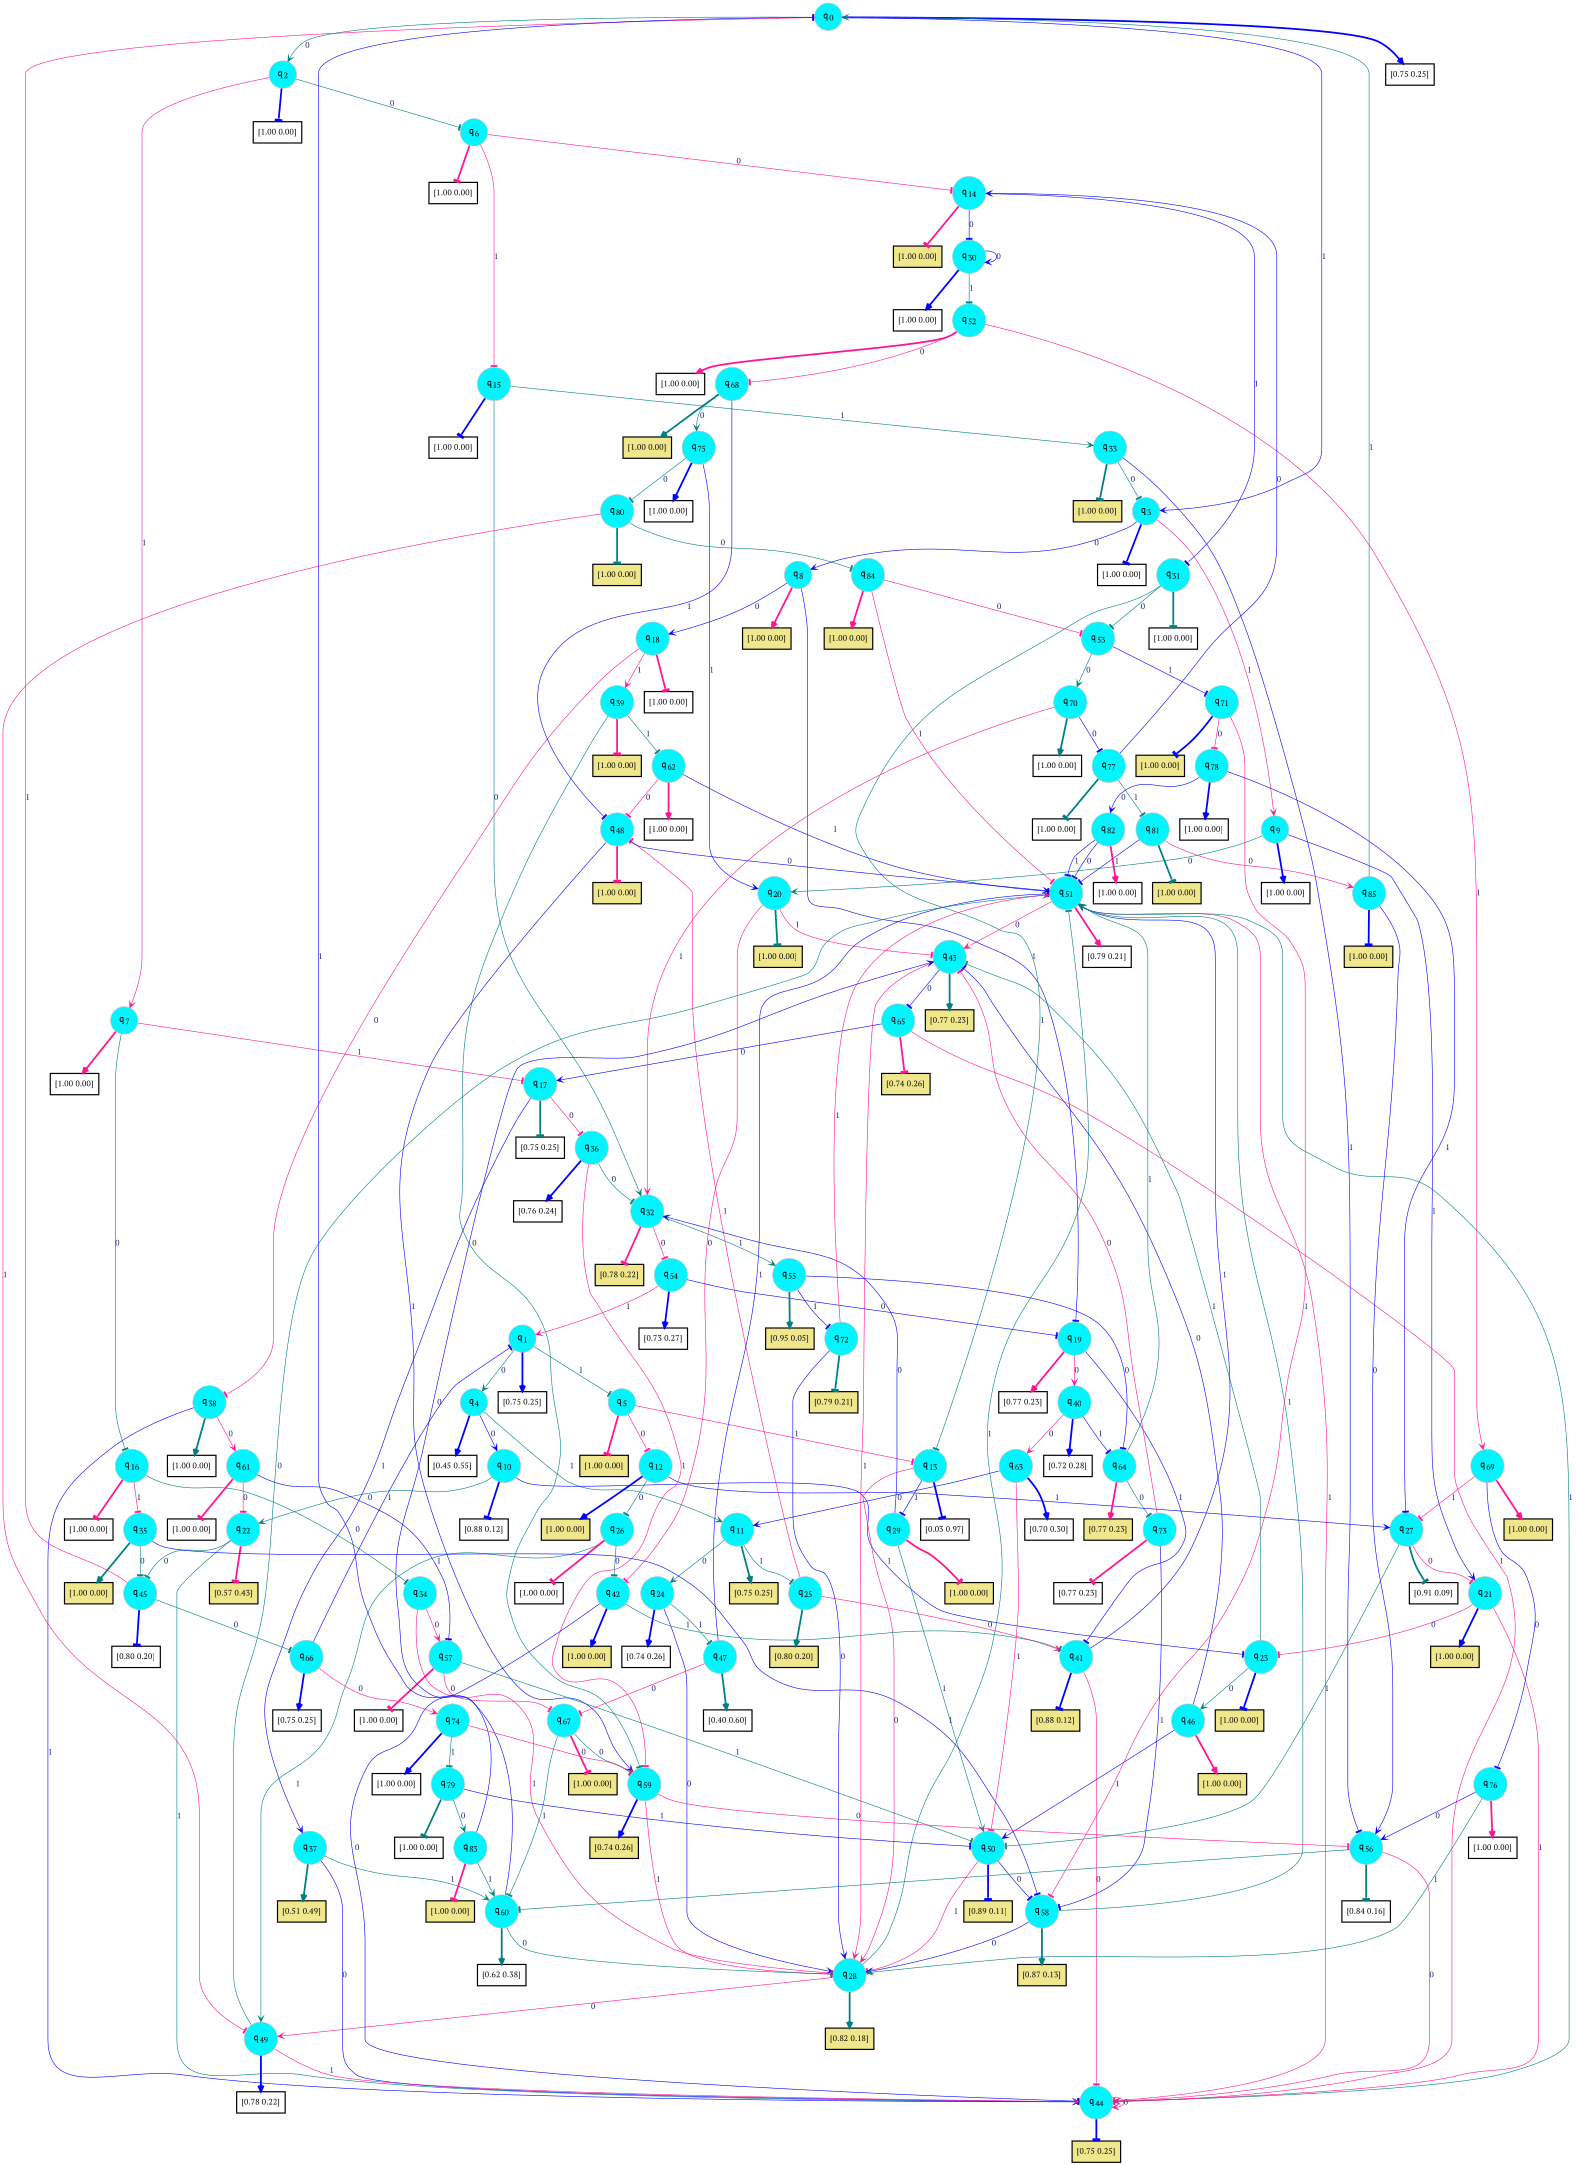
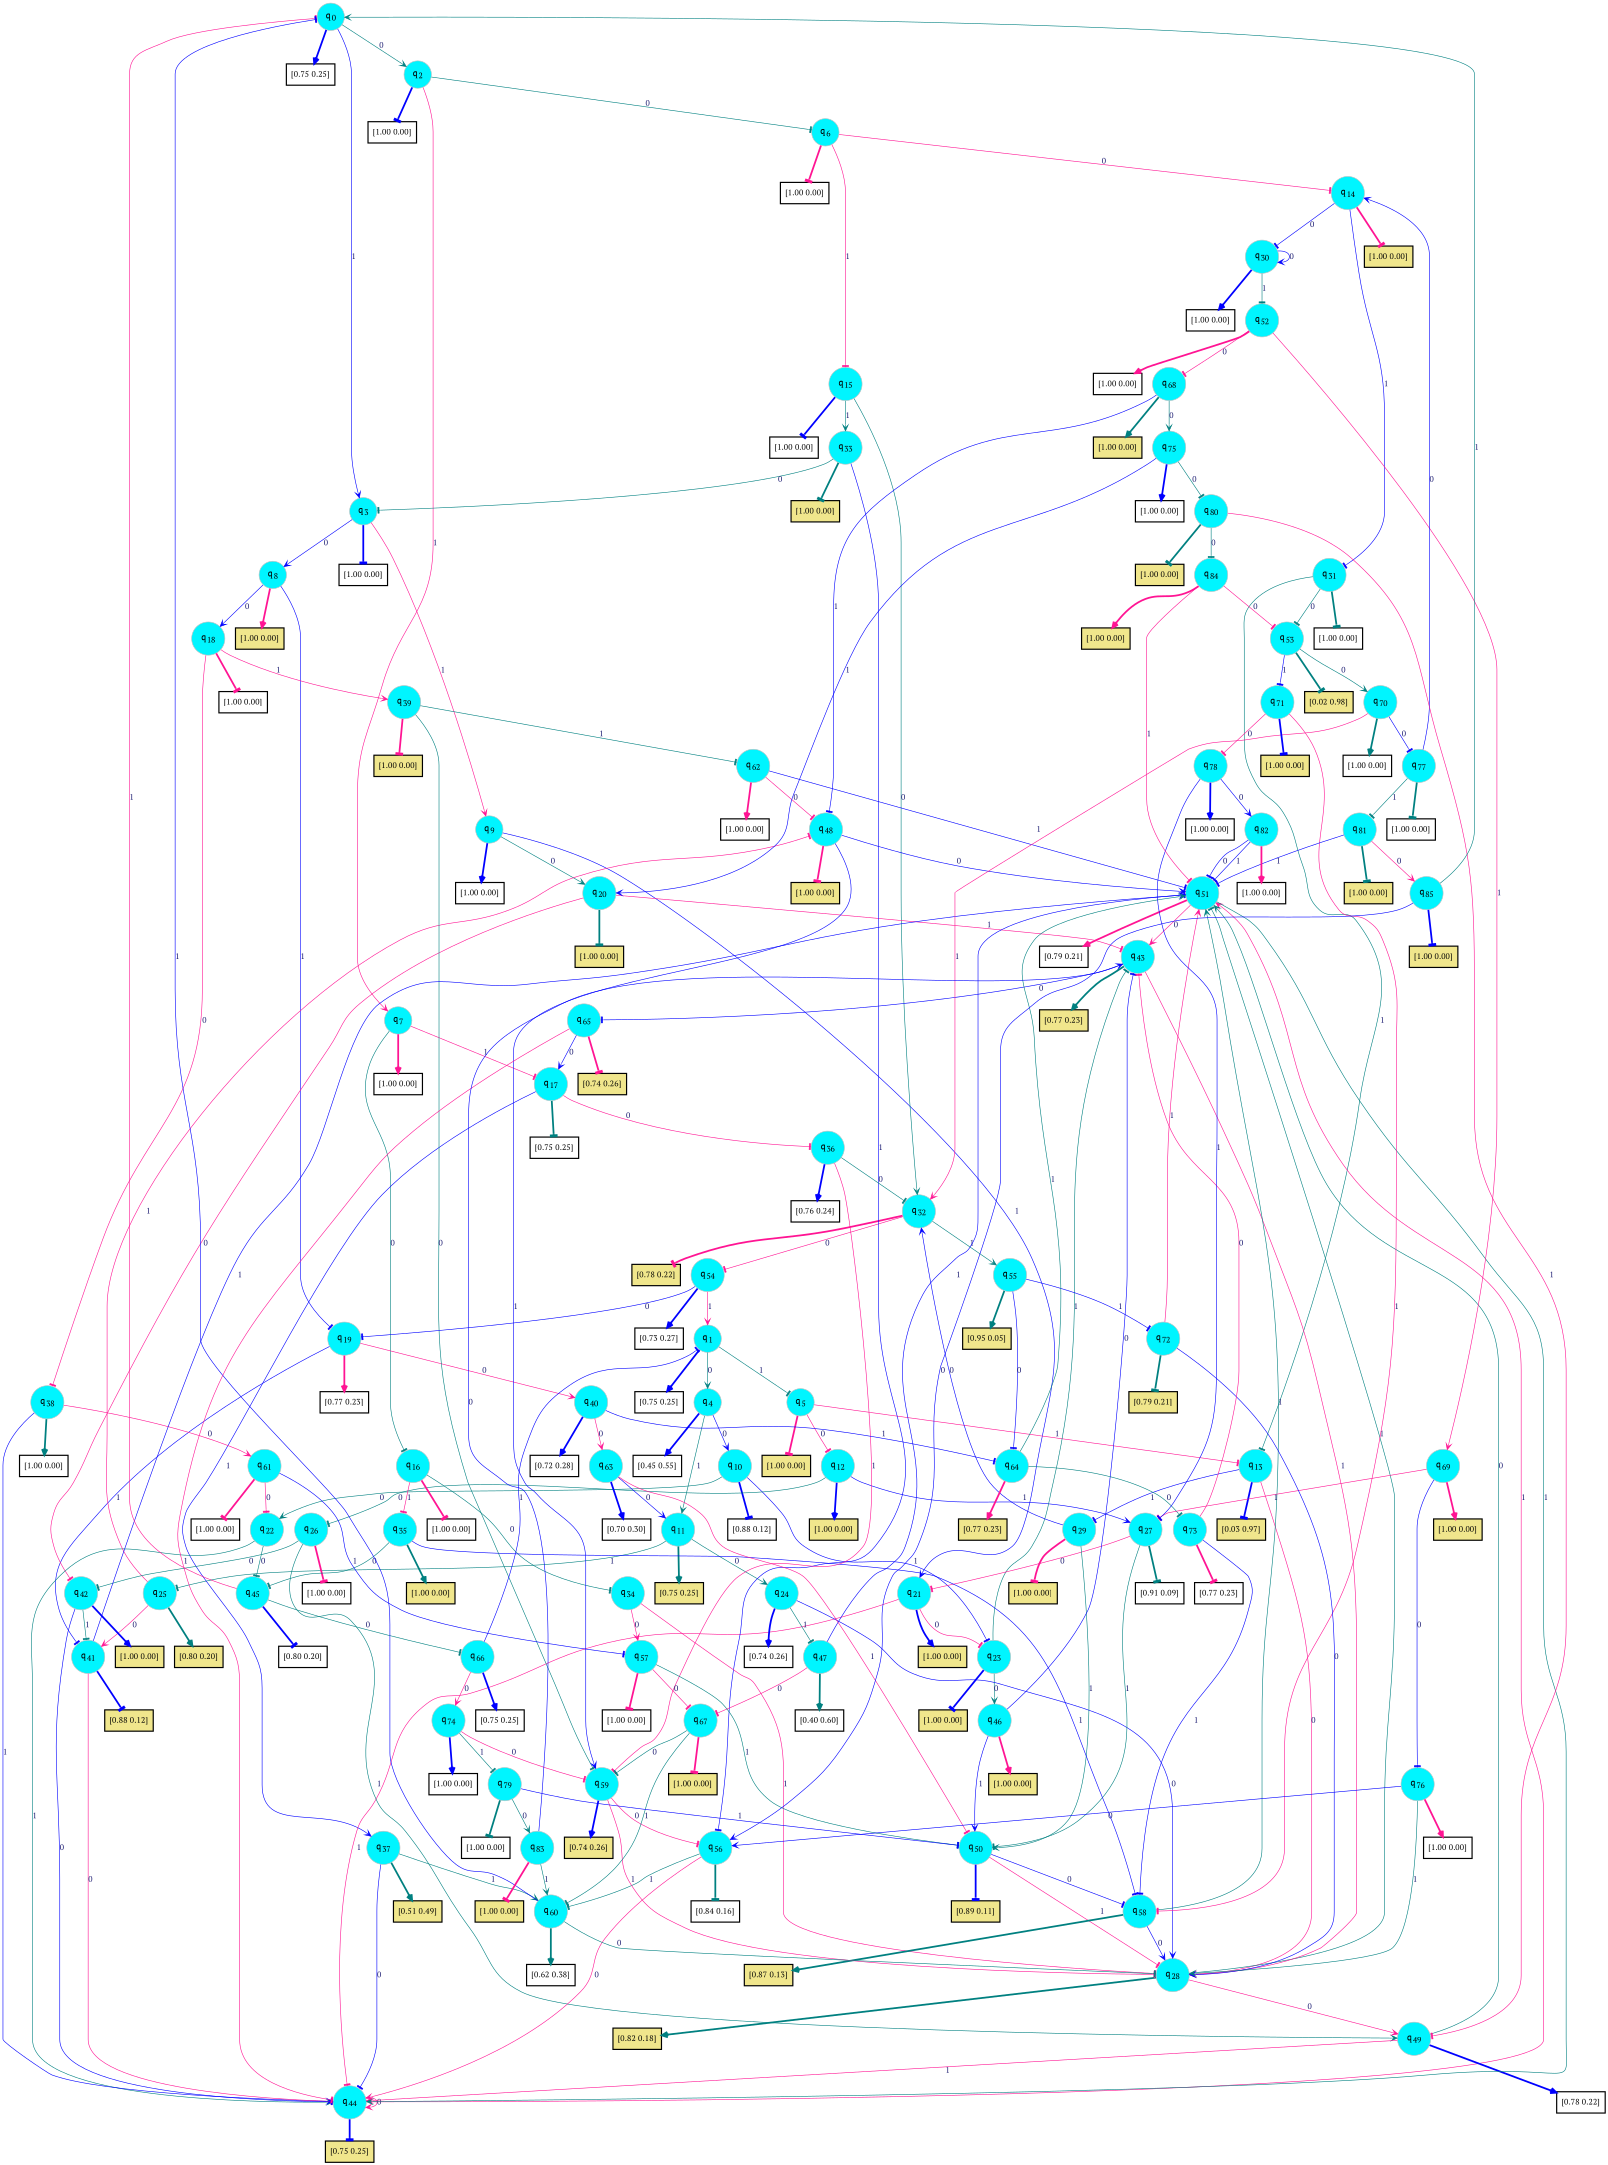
none -> (1329, 702)
(945, 1530) -> (1241, 1530)
(234, 1593) -> none
